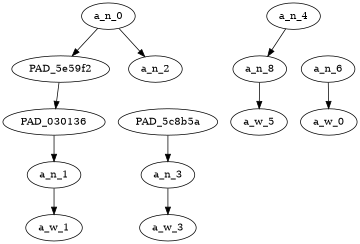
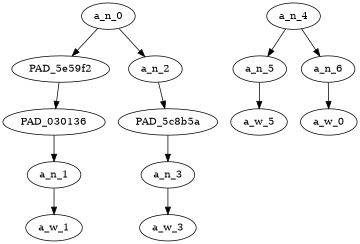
none -> (309, 39)
(260, 69) -> (260, 69)
none -> (161, 92)
